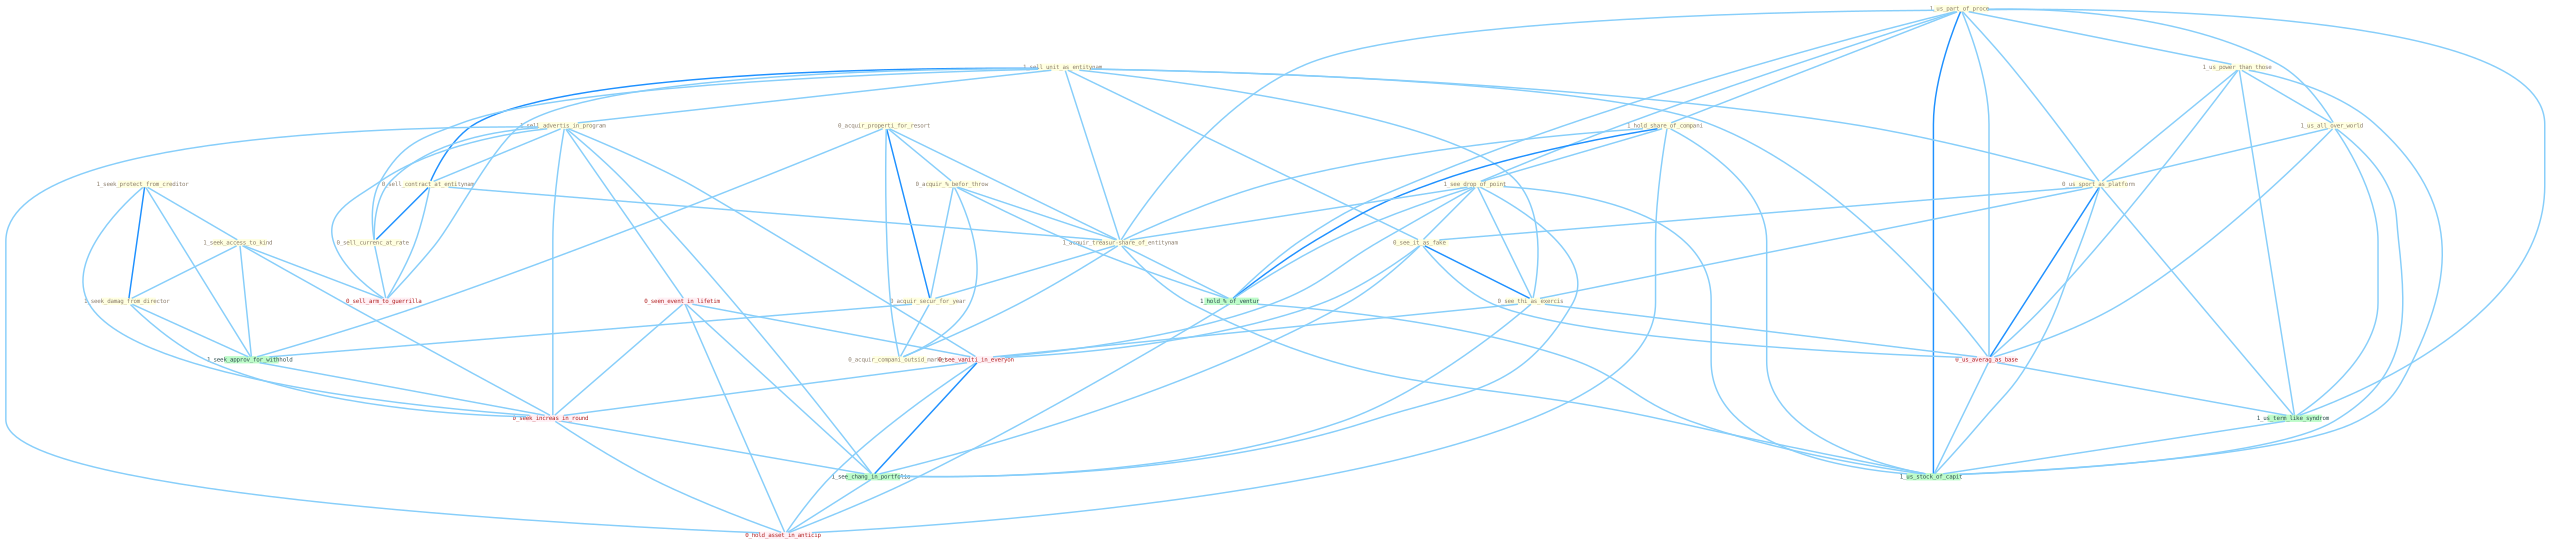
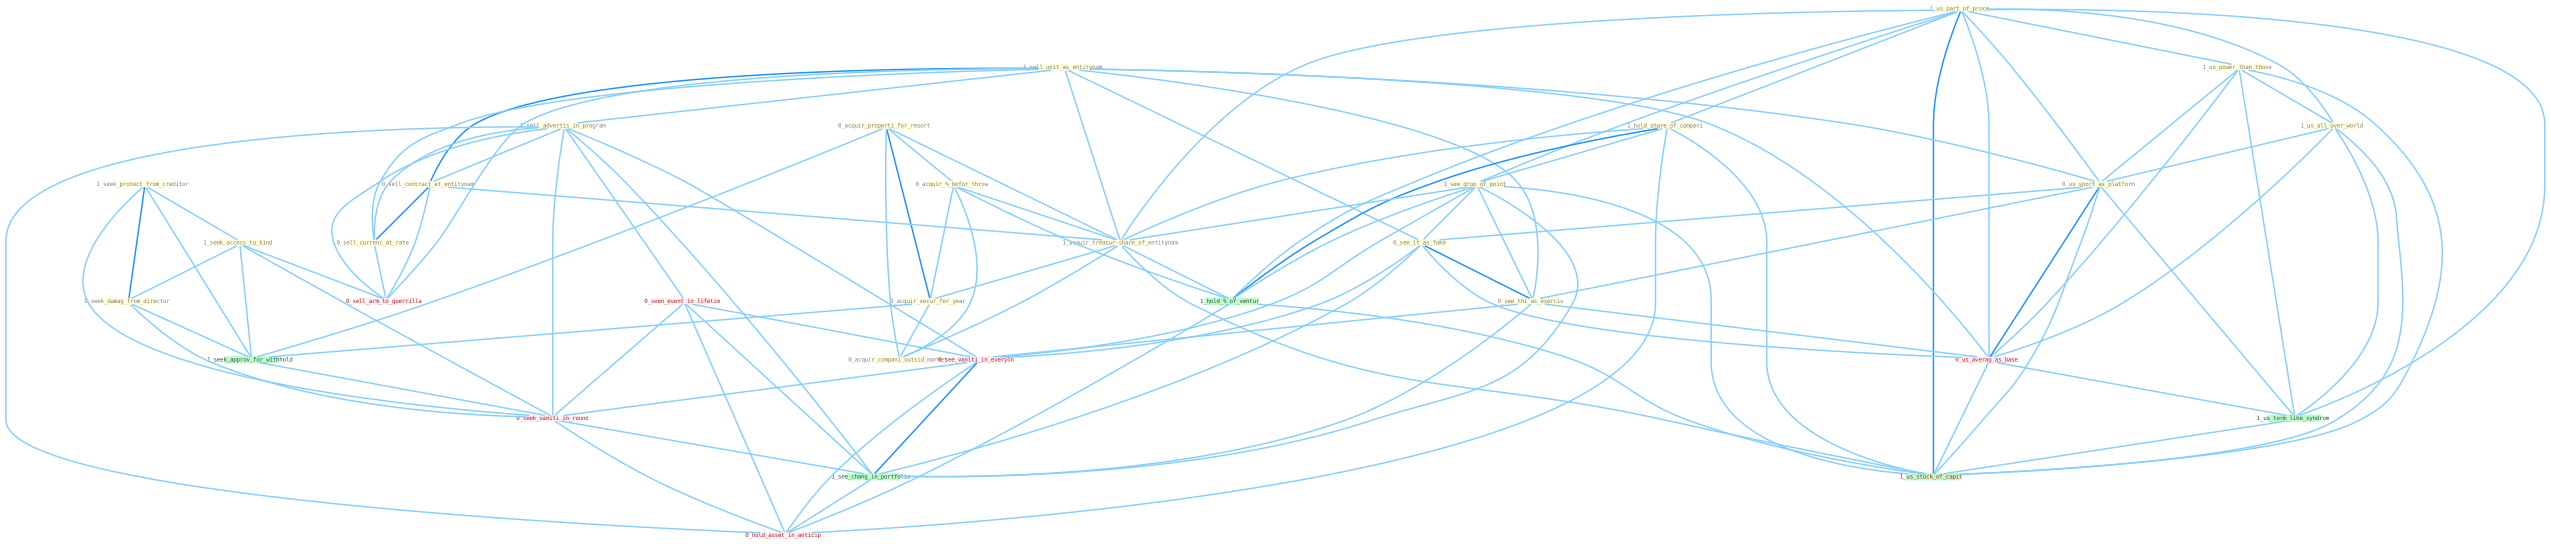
(553, 418) -> (553, 418)
(1933, 477) -> (1933, 477)
